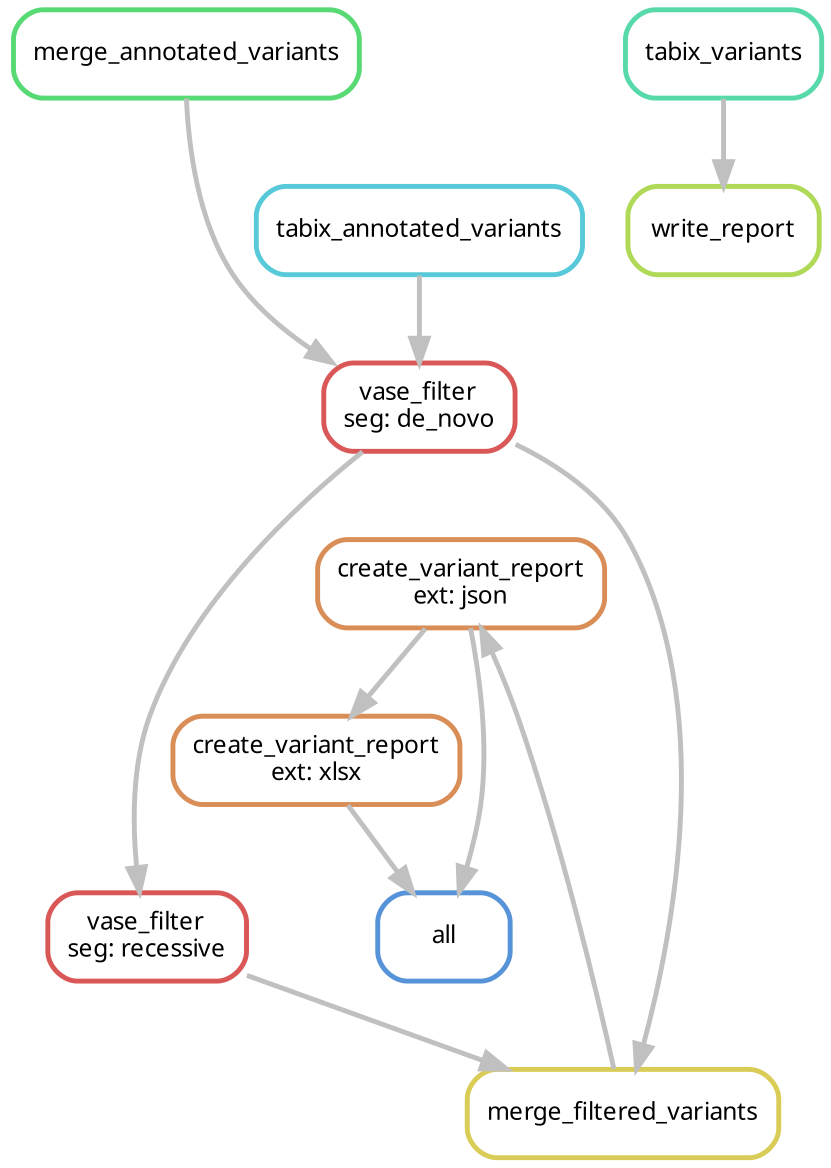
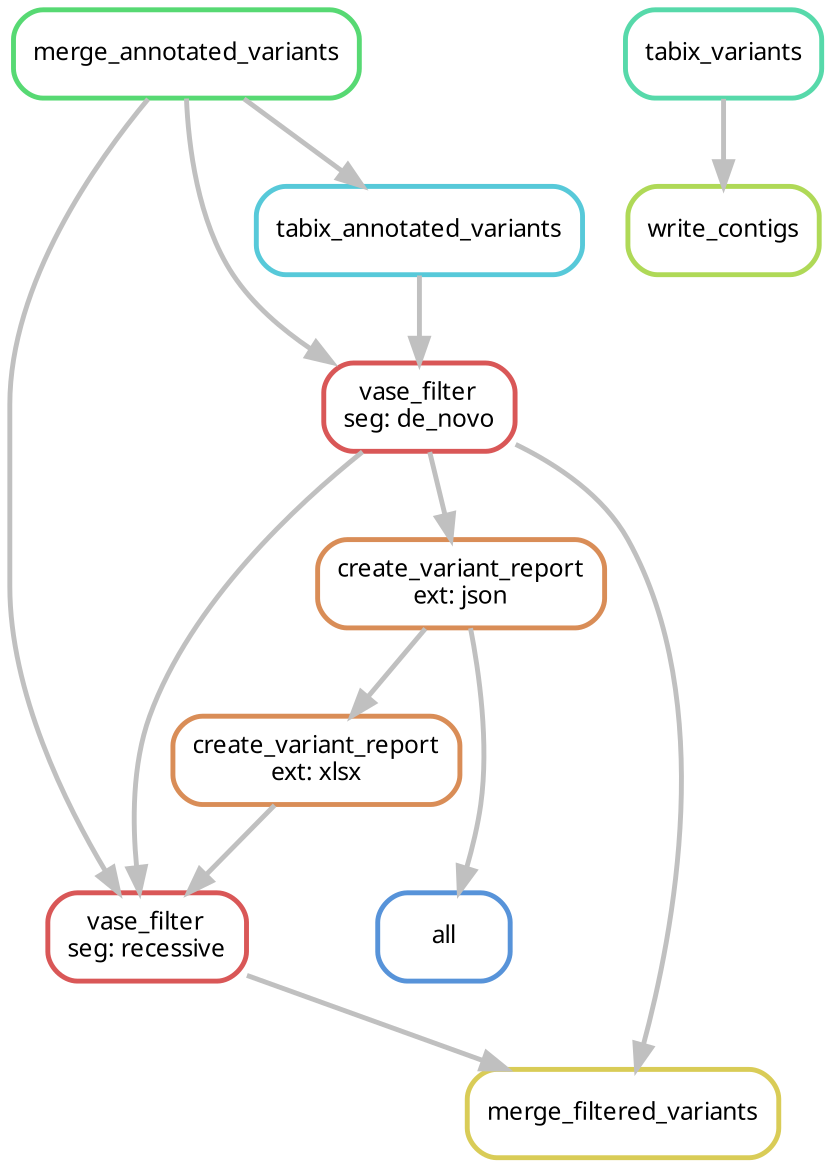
none -> (293, 135)
(724, 231) -> (724, 231)
none -> (10, 477)
(373, 839) -> (240, 840)
(561, 858) -> (437, 484)
